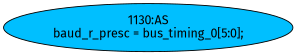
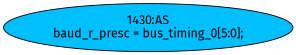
(148, 28) -> (148, 28)
